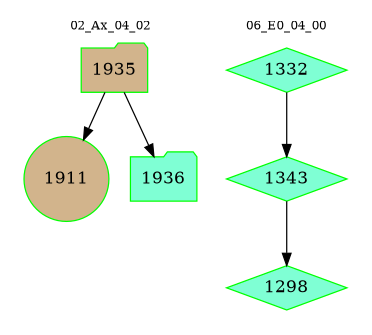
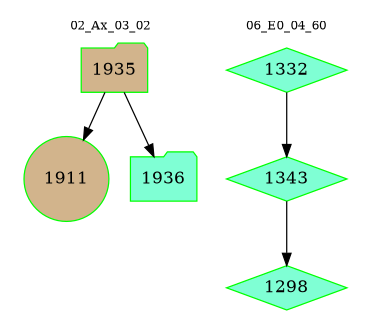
(111, 26) -> (111, 26)
(287, 26) -> (287, 26)
